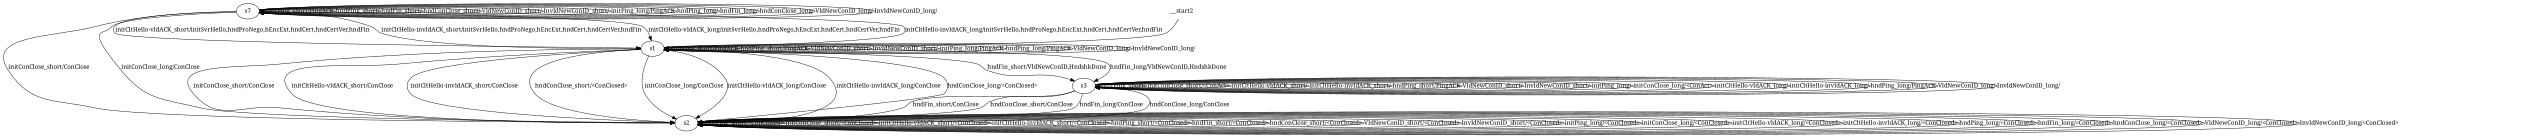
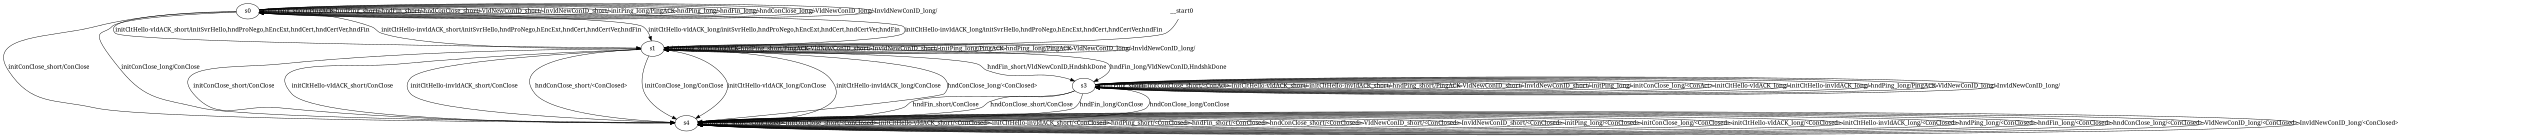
(248, 11) -> (248, 11)
(1182, 11) -> (1182, 11)
(686, 123) -> (686, 123)
